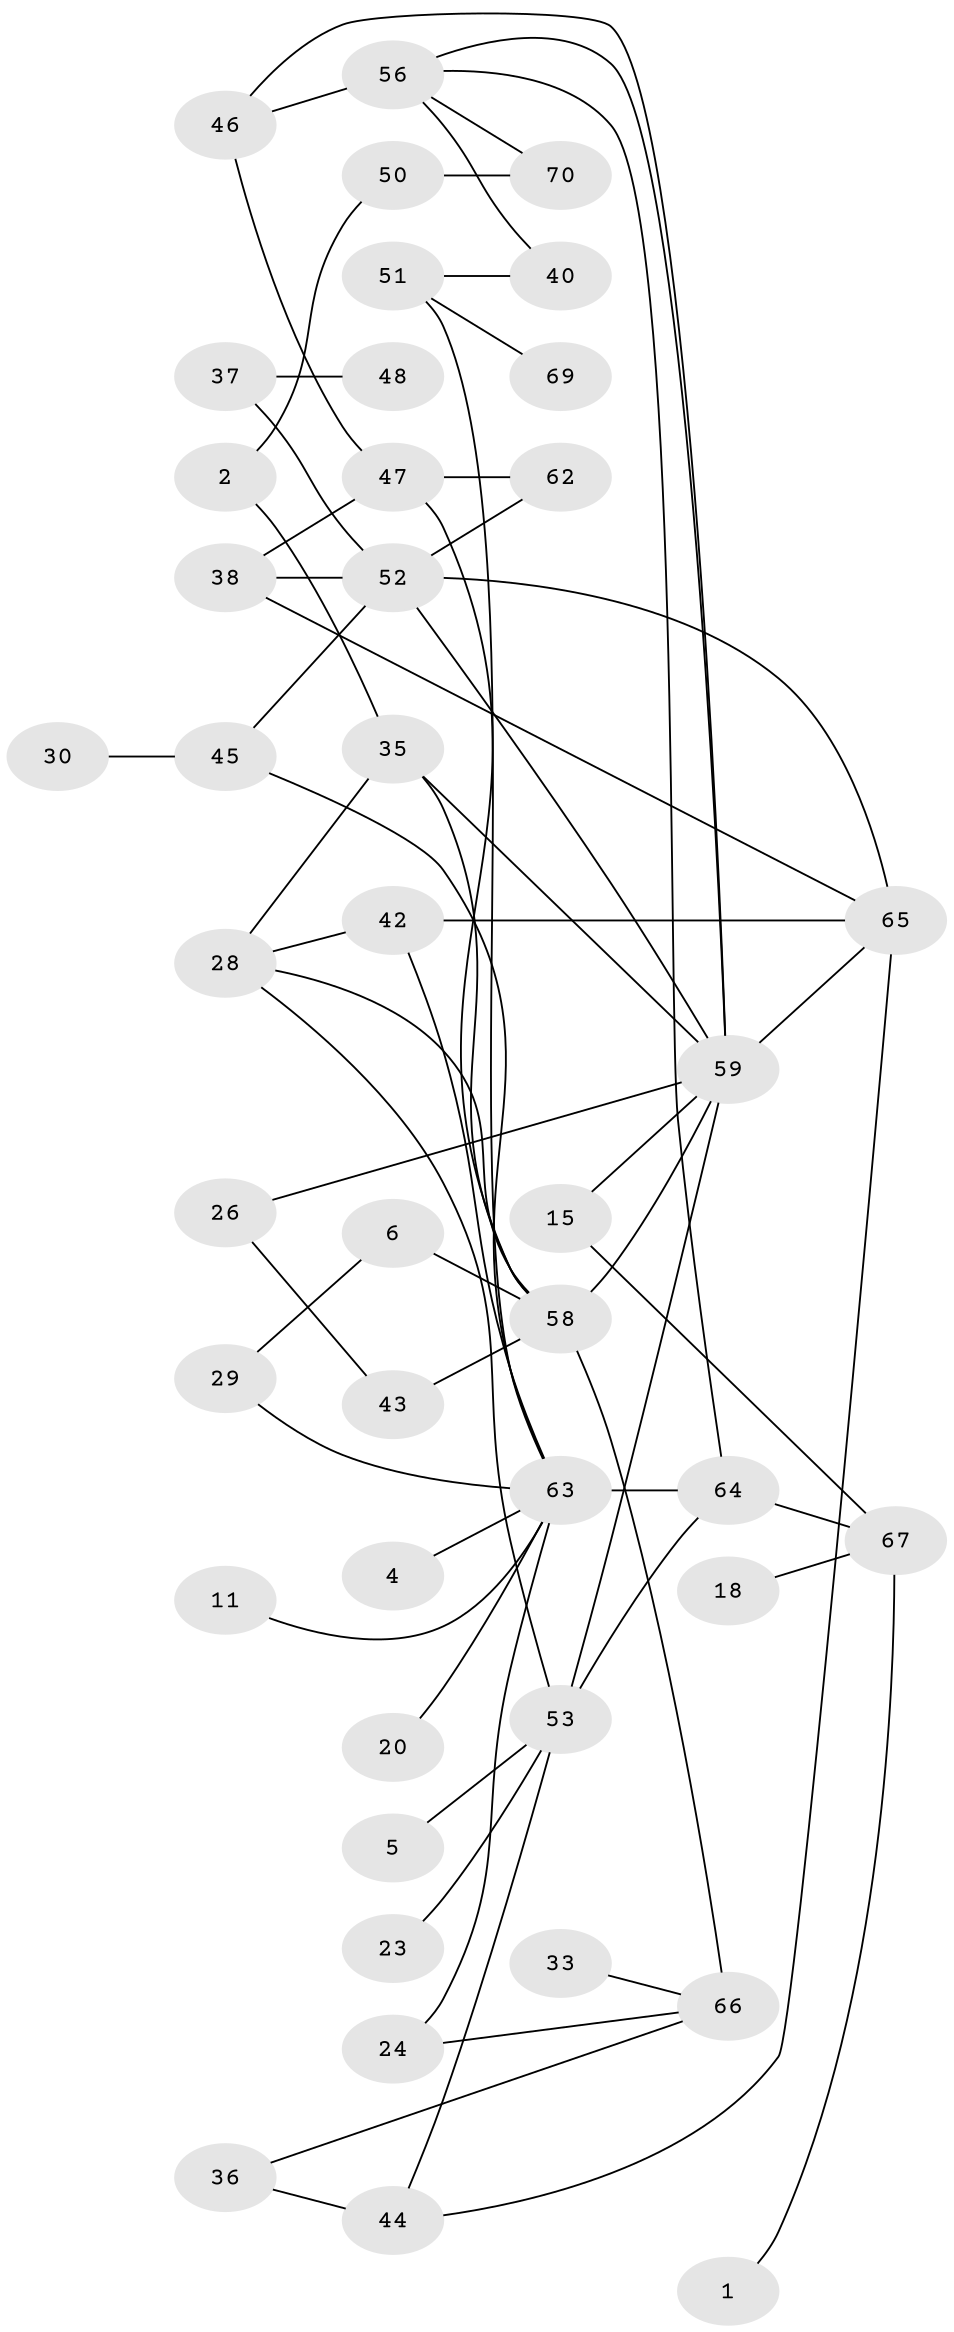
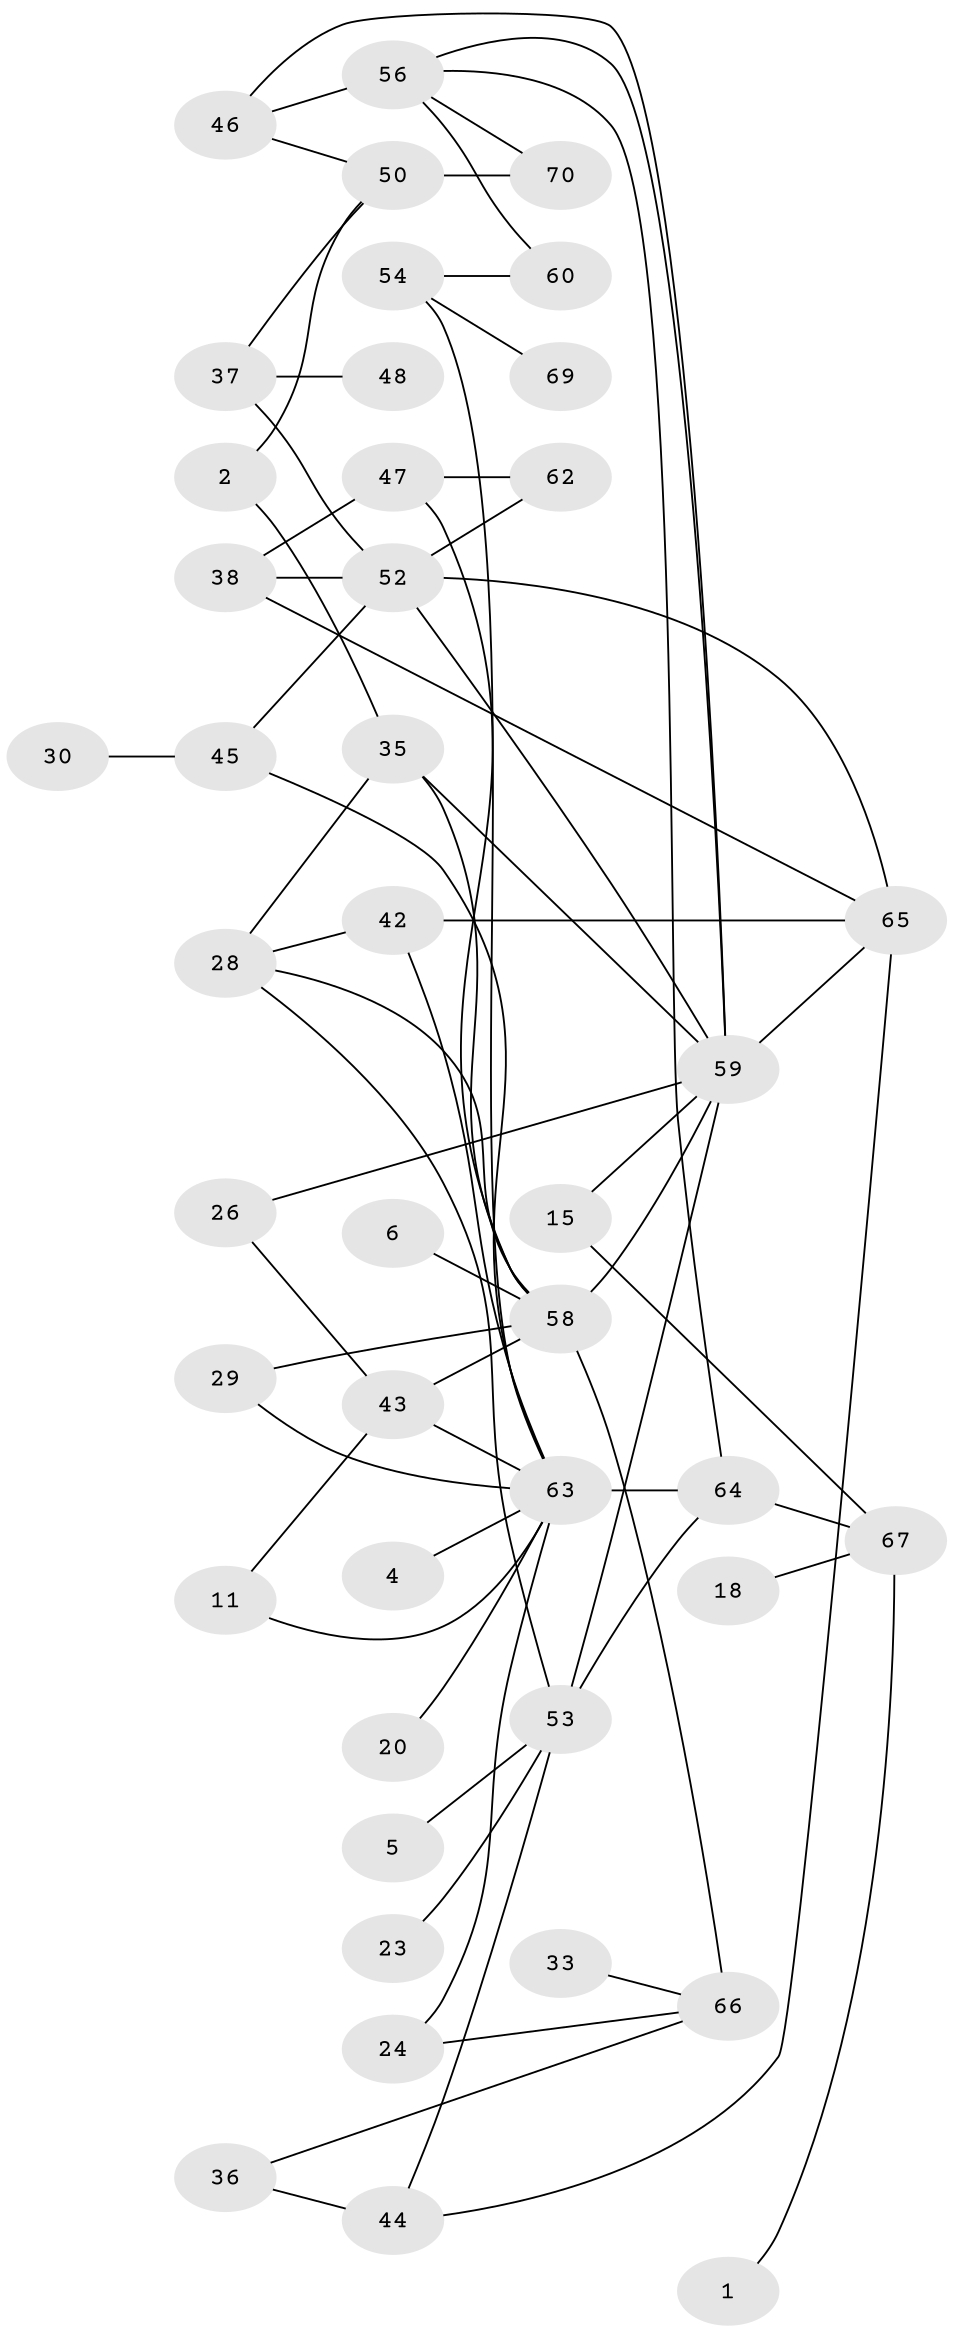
none -> (304, 273)
(393, 276) -> (393, 276)
(561, 276) -> (561, 276)
(285, 311) -> (309, 150)
(317, 1299) -> (392, 1346)
none -> (477, 1448)
none -> (309, 1503)
